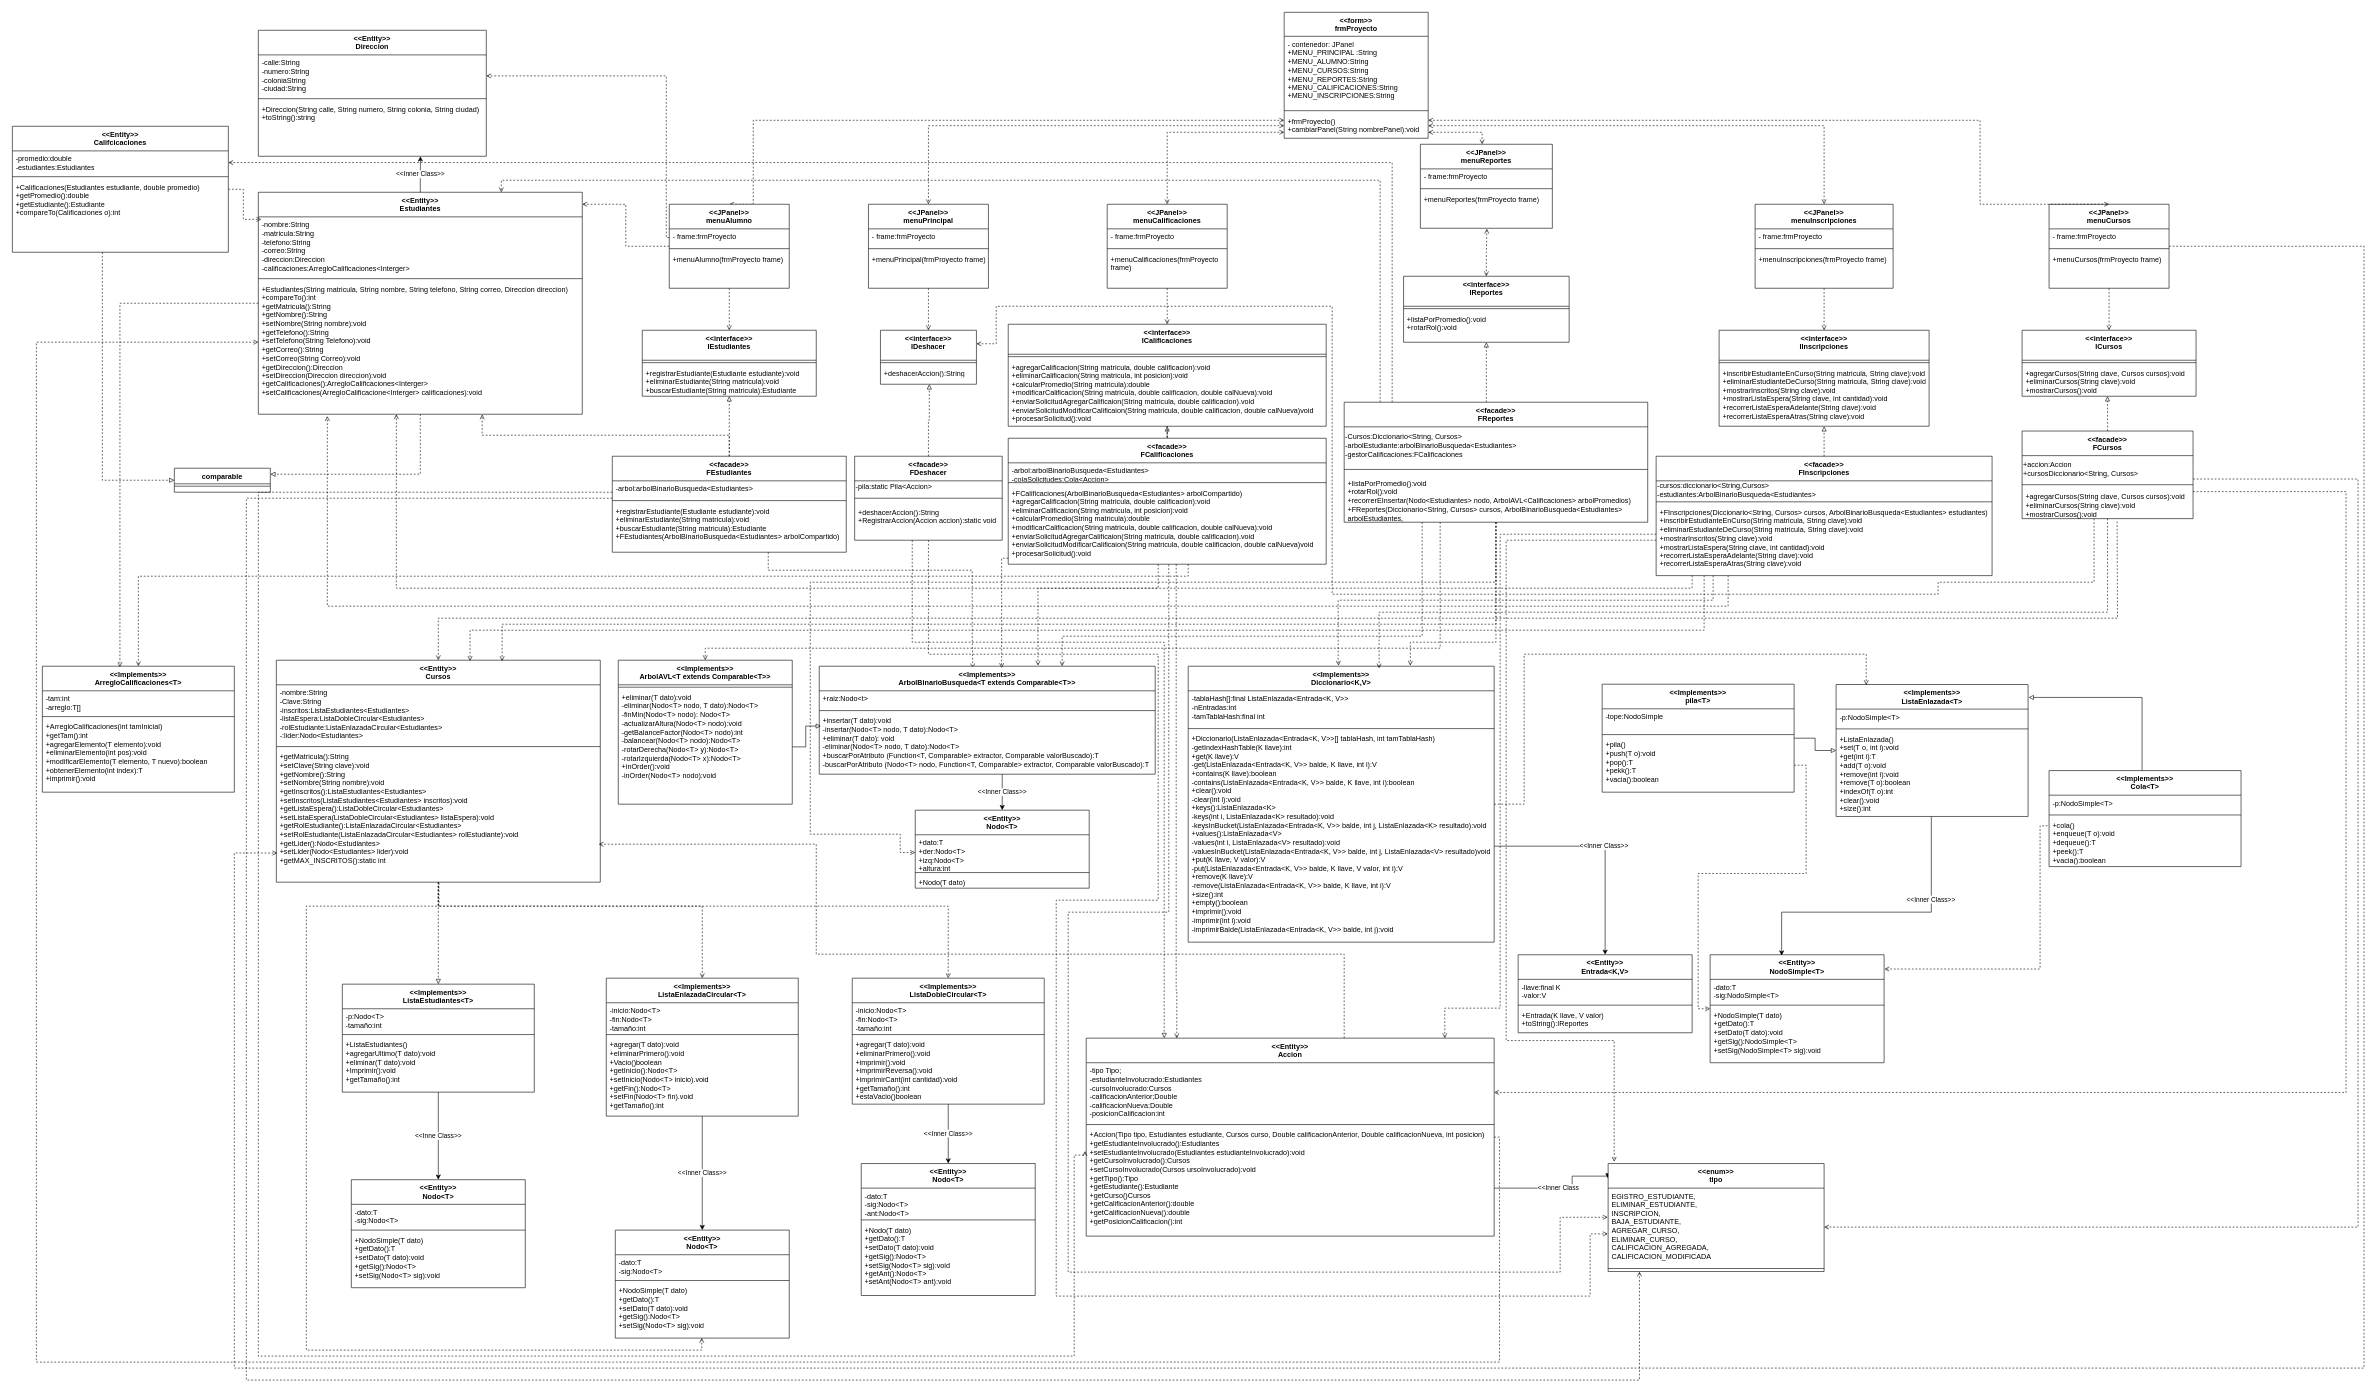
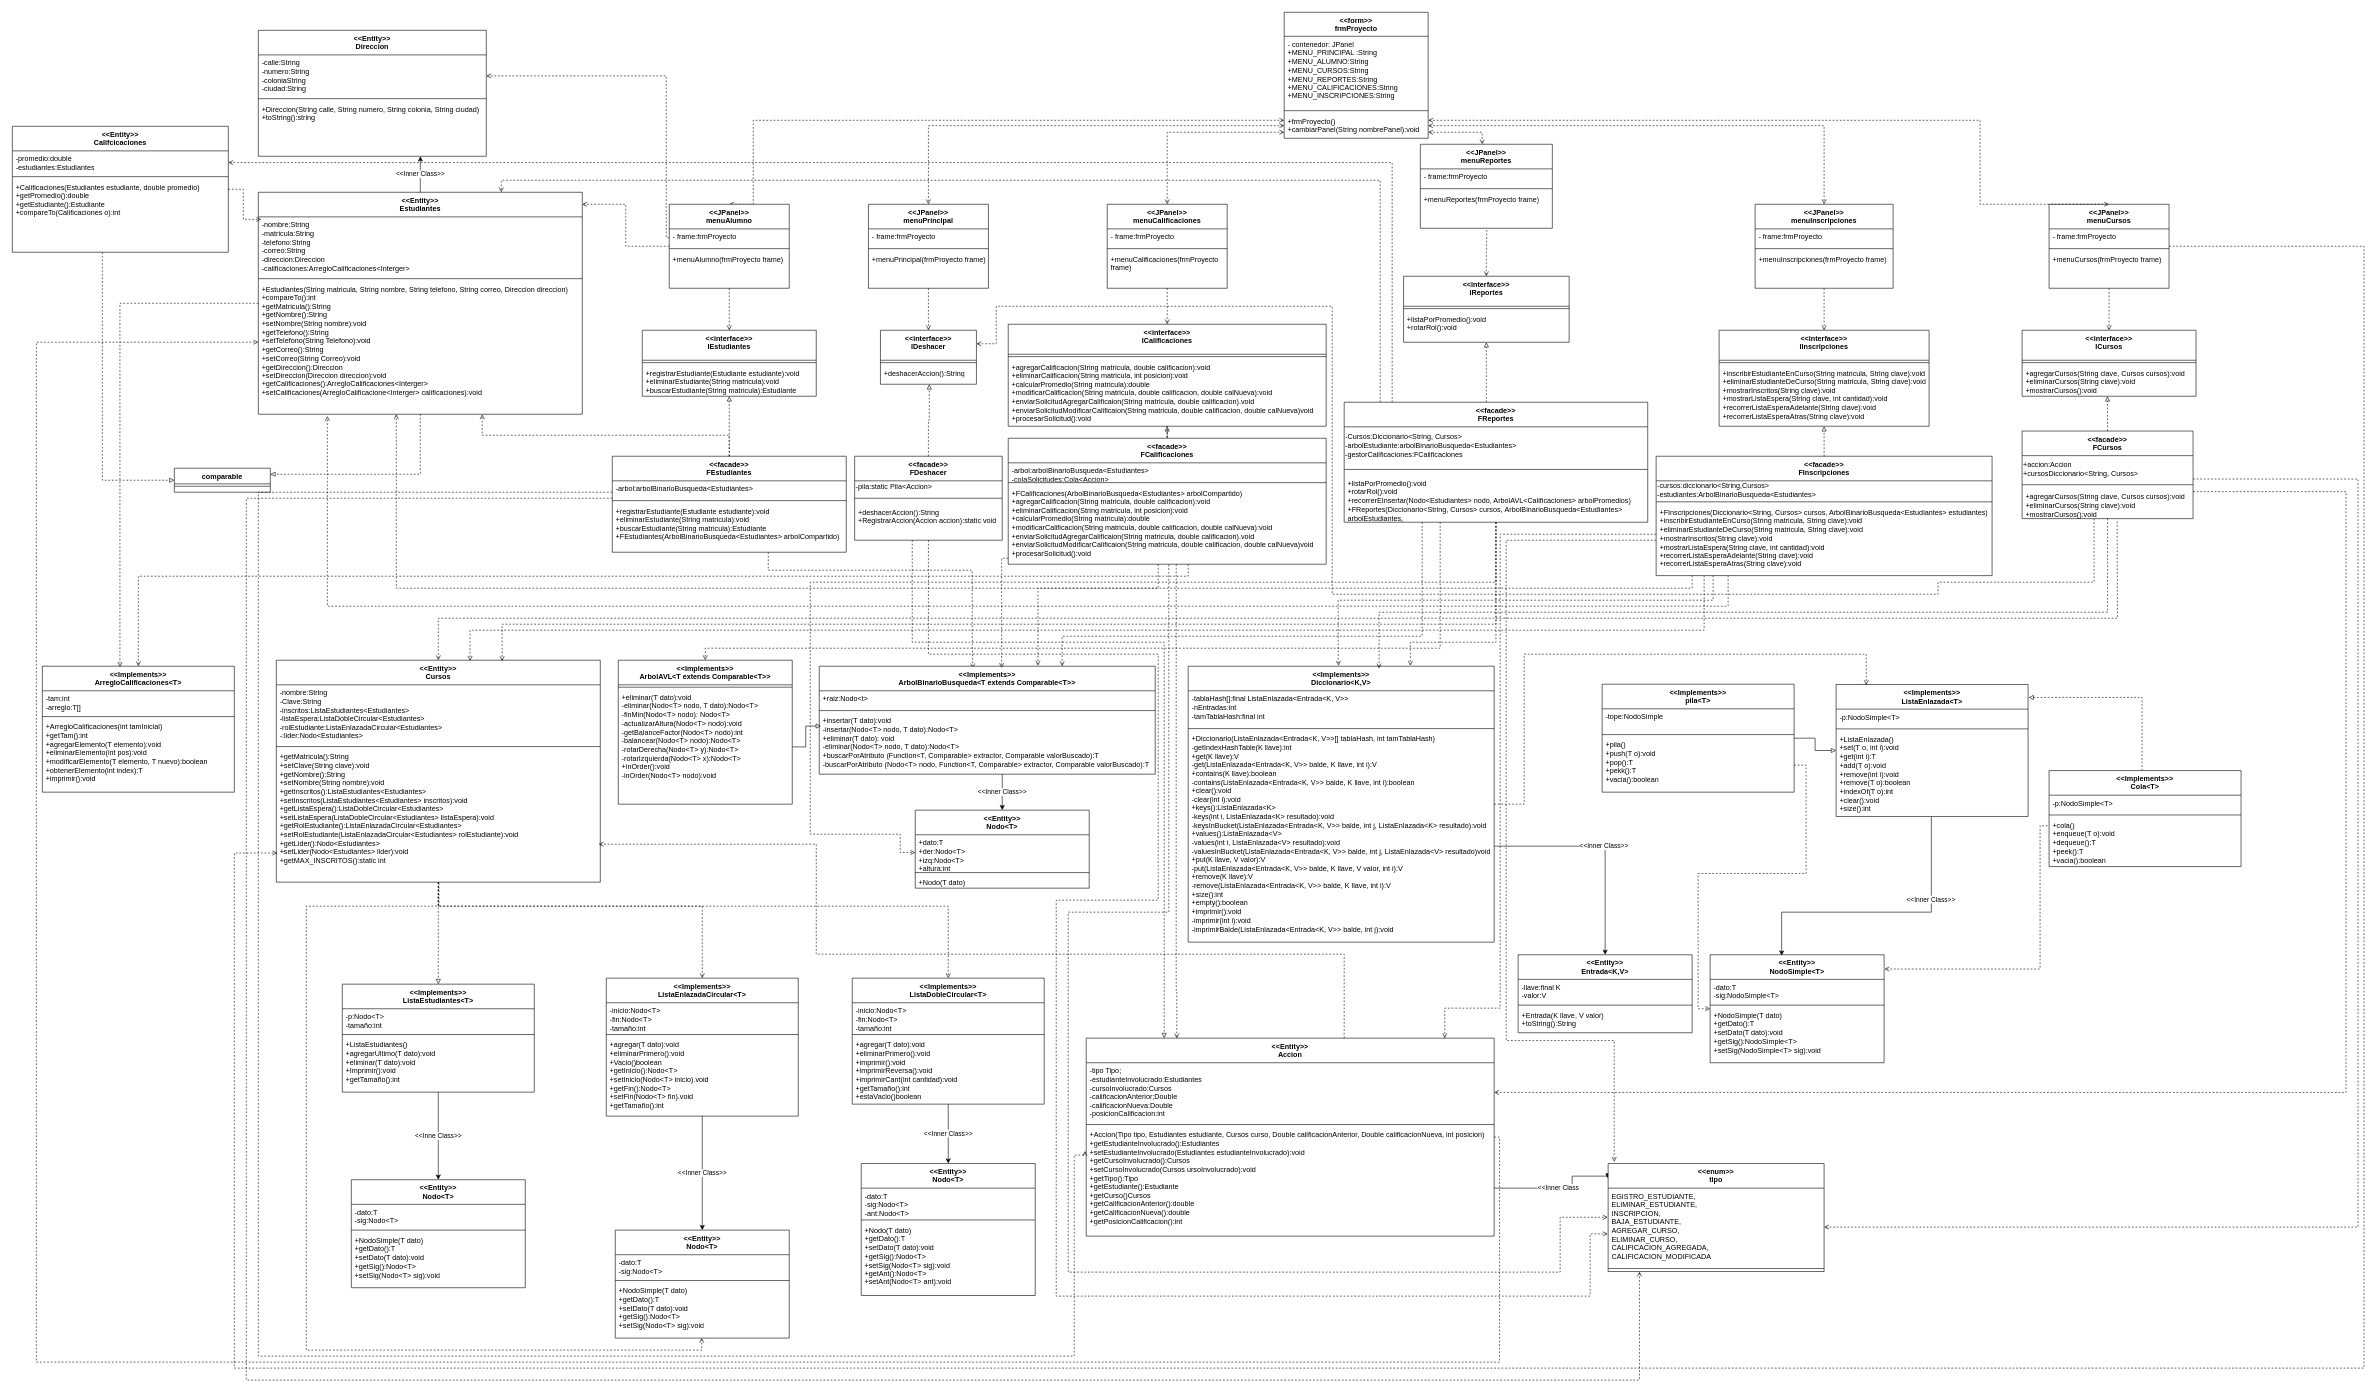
(1487, 233) -> (1487, 233)
(2124, 698) -> (2124, 698)
(1568, 1021) -> (1568, 1021)
